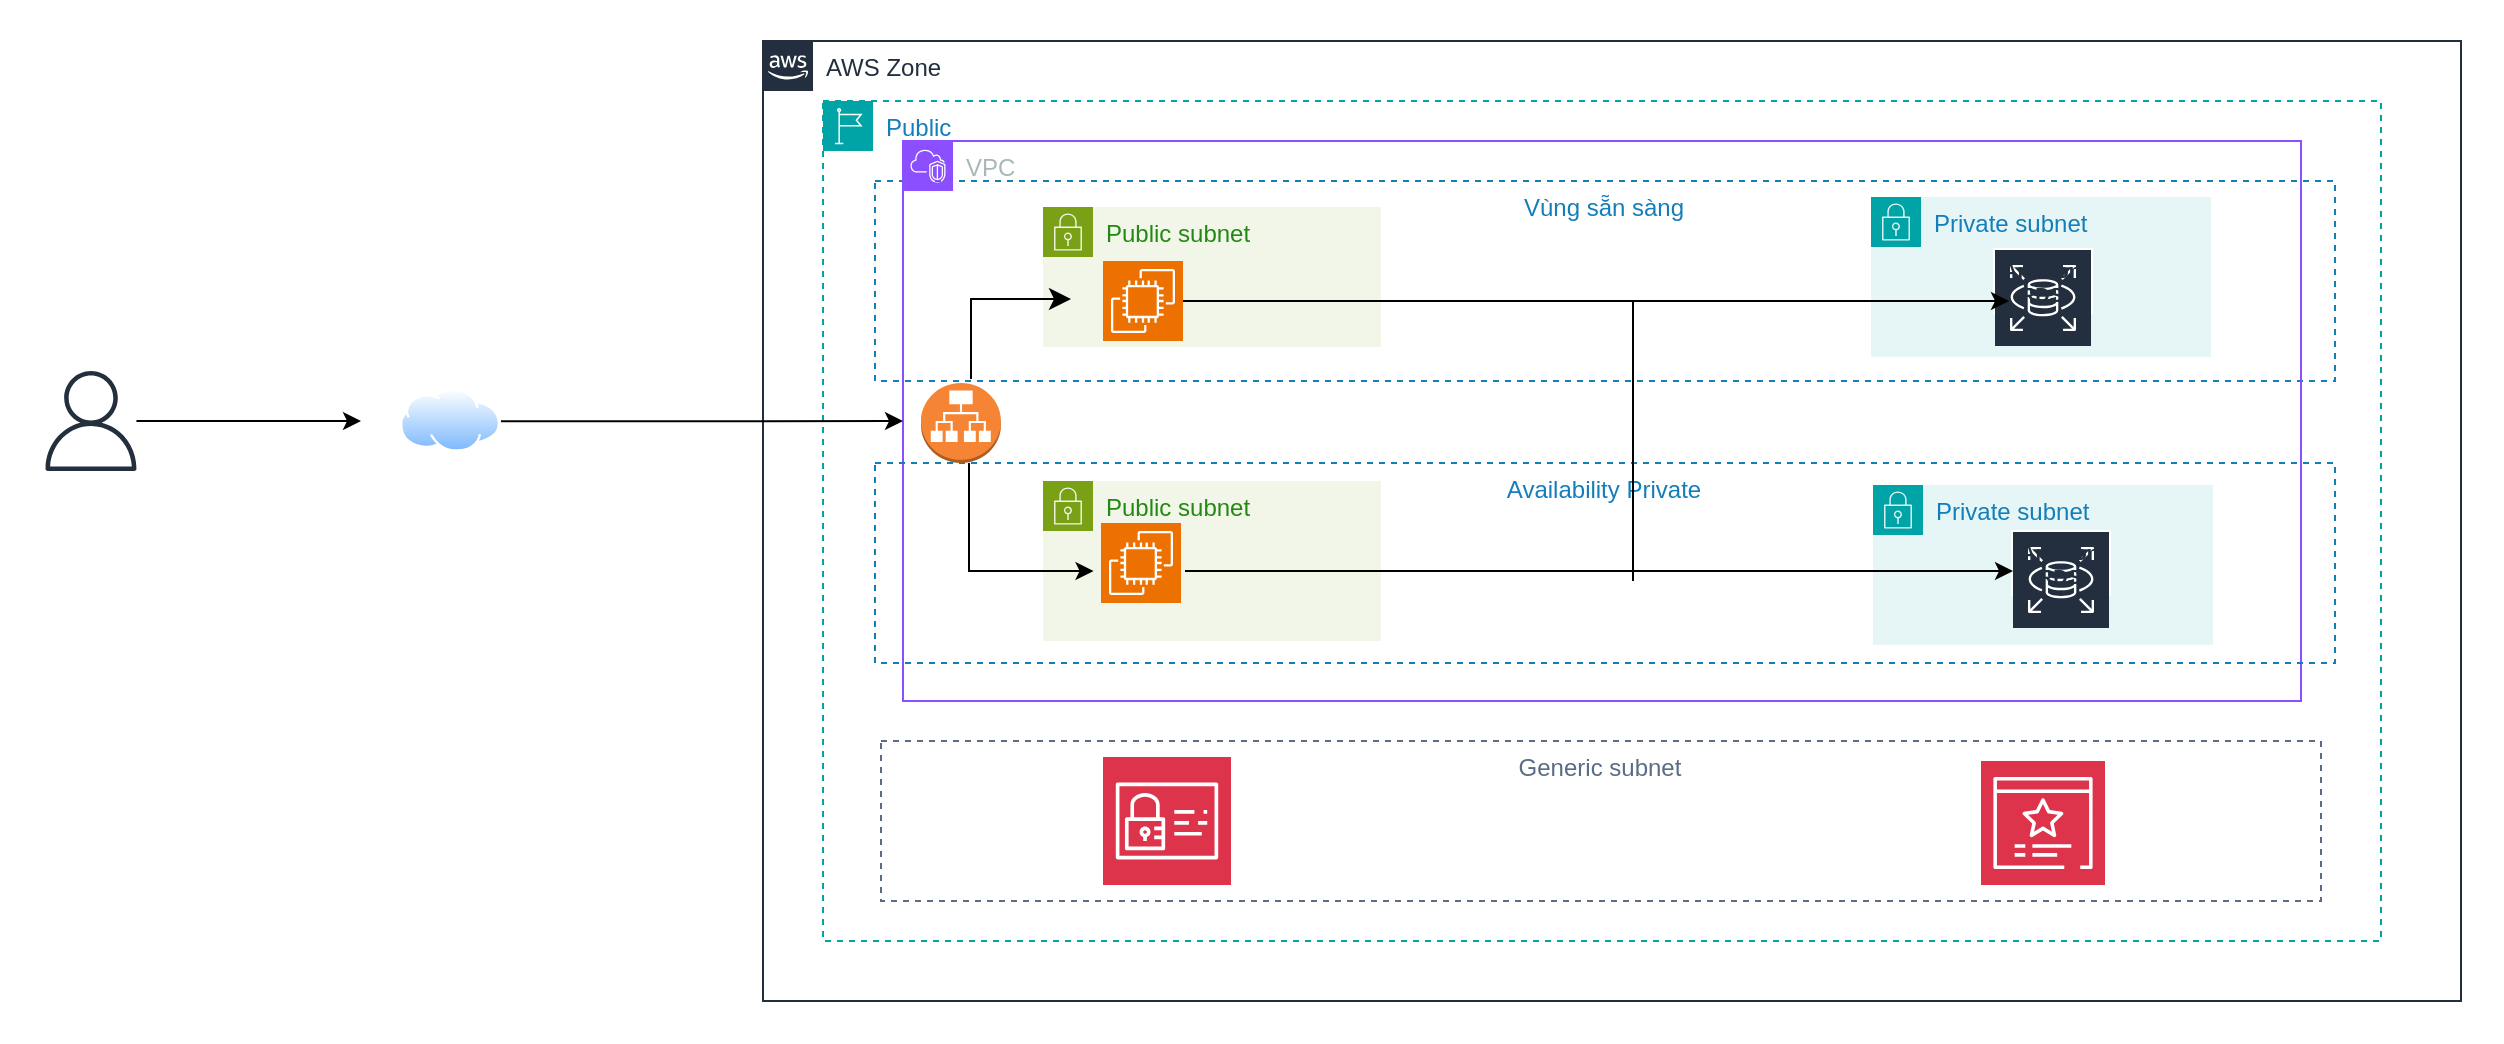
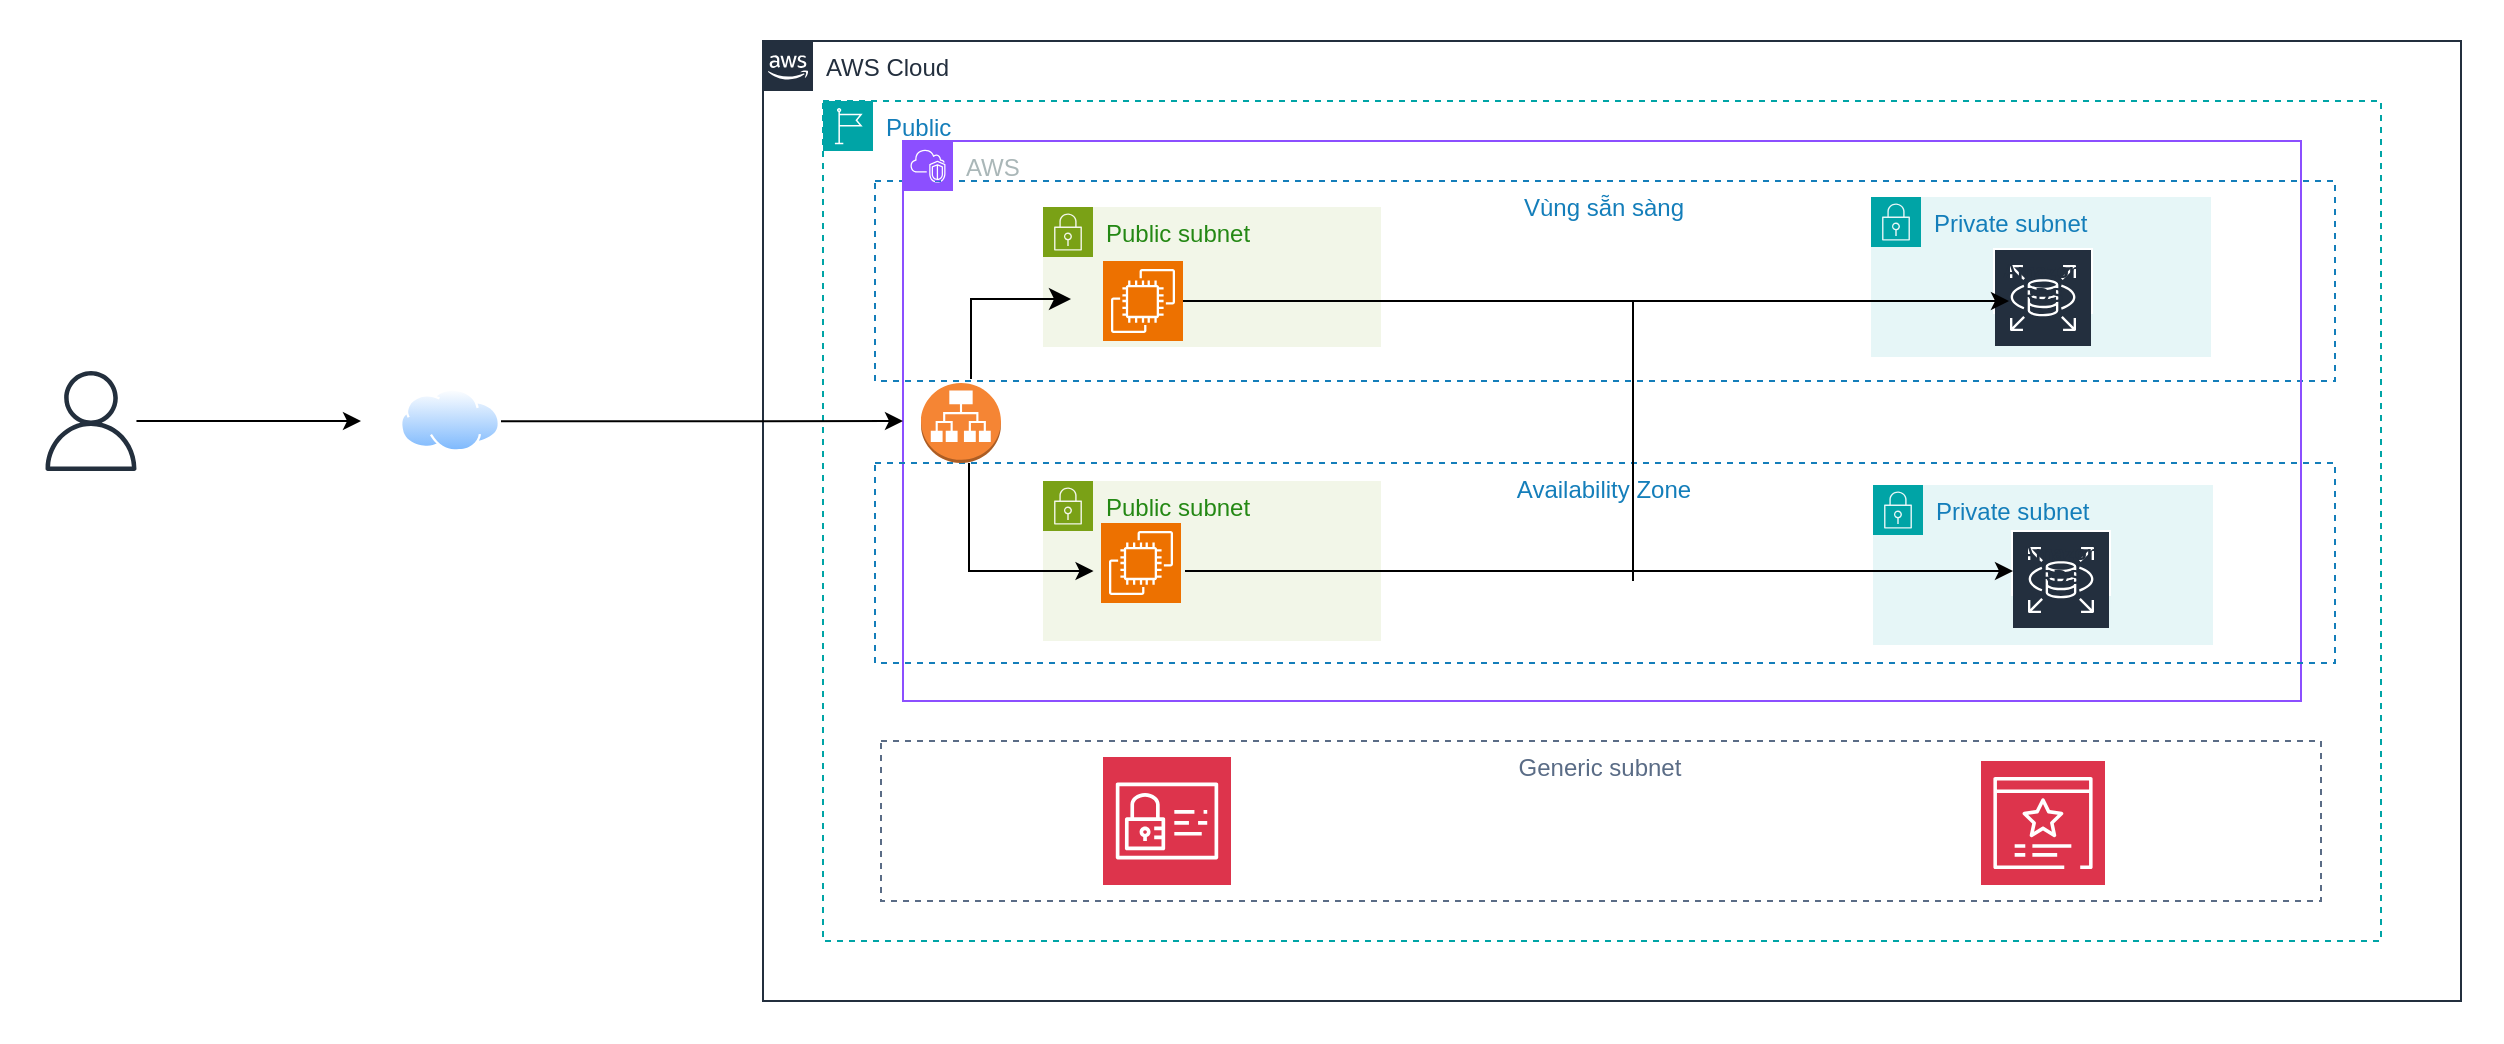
(878, 69) -> (881, 69)
(987, 169) -> (987, 169)
(1605, 491) -> (1605, 491)
